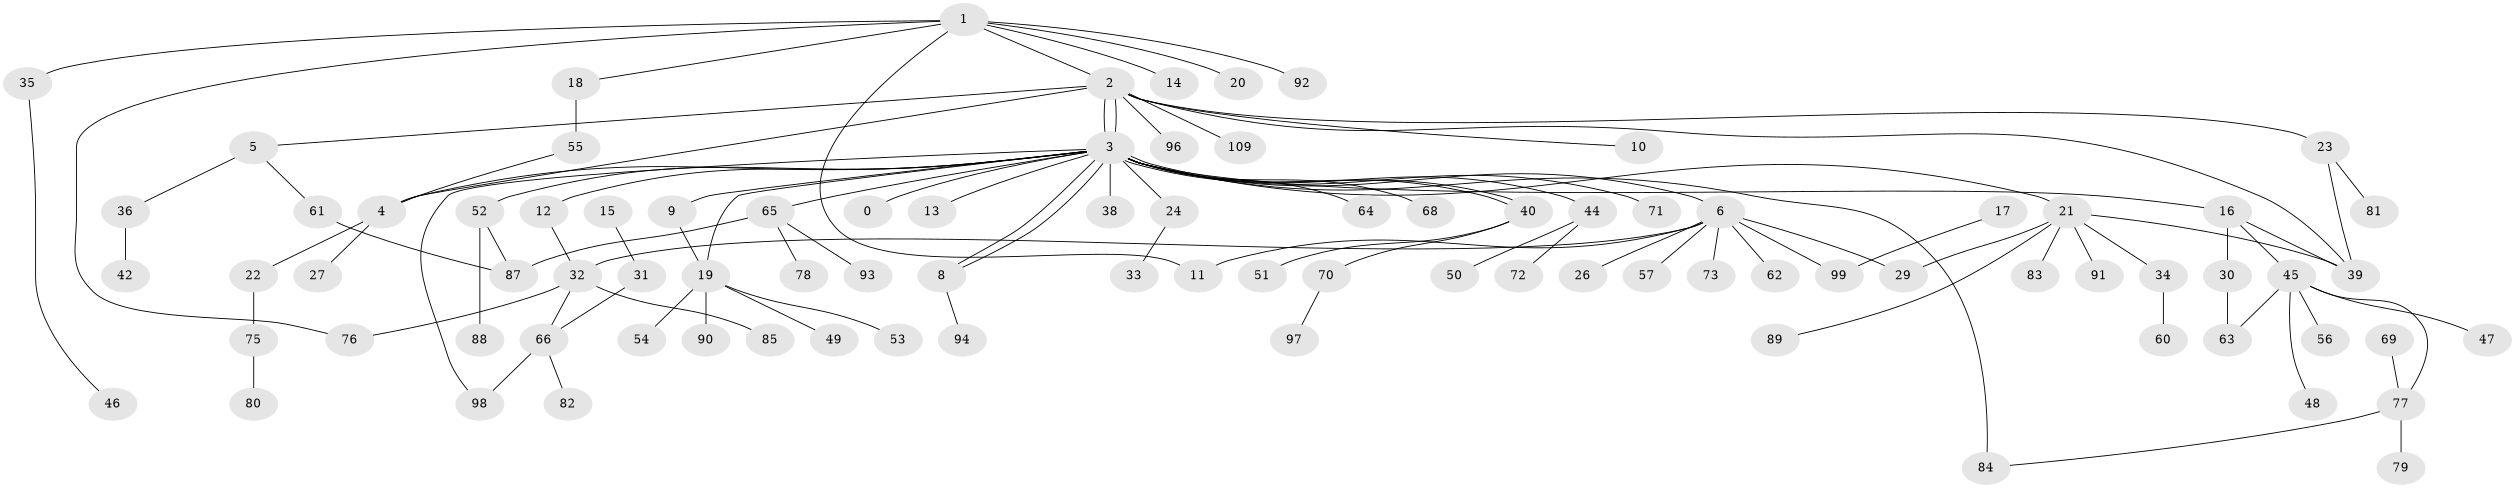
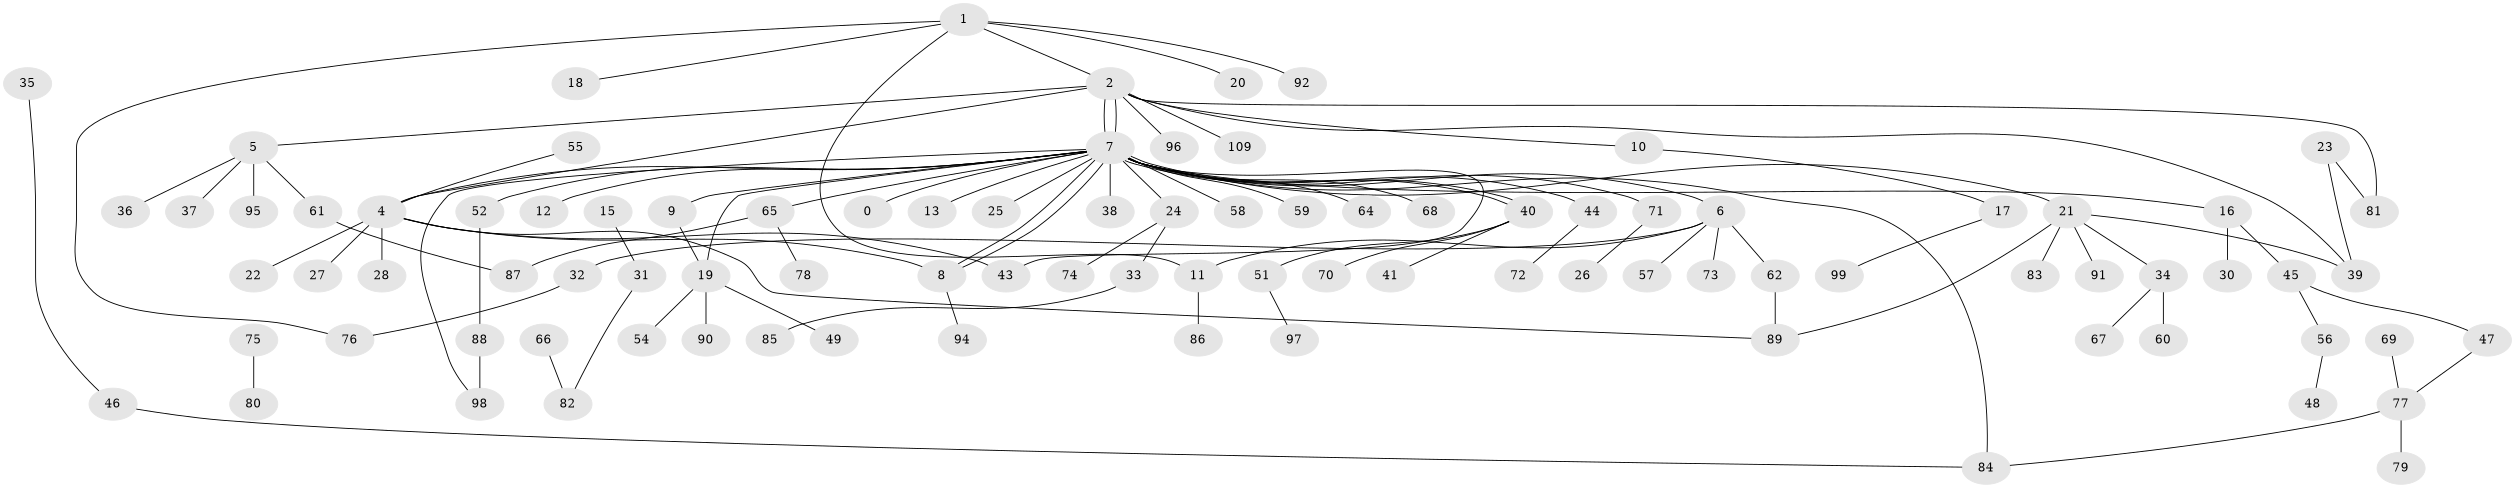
(492, 31) -> none
(1174, 84) -> none
(576, 116) -> none
(1717, 118) -> (1777, 106)
(1110, 148) -> (1110, 148)
none -> (1873, 175)
none -> (190, 212)
none -> (254, 212)
none -> (996, 212)
none -> (1238, 212)
none -> (1302, 212)
none -> (663, 240)
(497, 244) -> none
(561, 244) -> none
(1652, 244) -> (1615, 248)
(1780, 244) -> none
(2292, 244) -> none
(126, 276) -> none
none -> (382, 276)
(868, 276) -> none
none -> (1006, 276)
none -> (1070, 276)
none -> (1391, 276)
(1455, 276) -> none
(1903, 276) -> none
(2398, 305) -> (2444, 372)
(666, 307) -> (911, 308)
(254, 308) -> none
(561, 308) -> none
(593, 308) -> (601, 338)
(1310, 308) -> (1278, 308)
none -> (1775, 308)
none -> (1068, 310)
(898, 340) -> none
none -> (1198, 340)
none -> (2099, 340)
(2227, 340) -> none
(2291, 342) -> (2319, 372)
(512, 372) -> (480, 372)
none -> (1049, 451)
